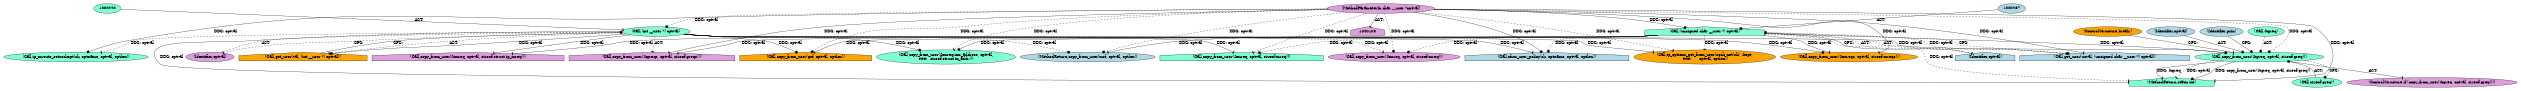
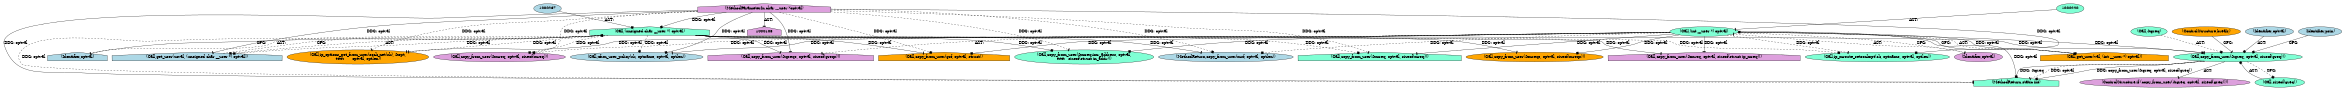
(1381, 8) -> (764, 8)
(997, 12) -> none
(1877, 15) -> none
(1672, 18) -> none
none -> (1267, 38)
(806, 57) -> (944, 57)
(1547, 57) -> (637, 57)
(902, 79) -> (1931, 42)
